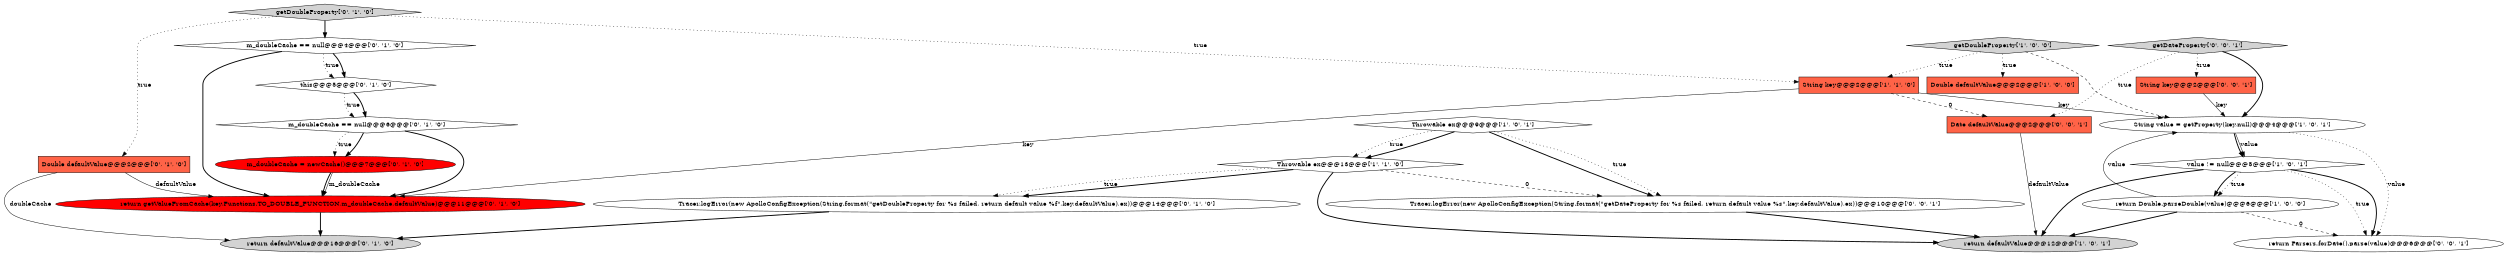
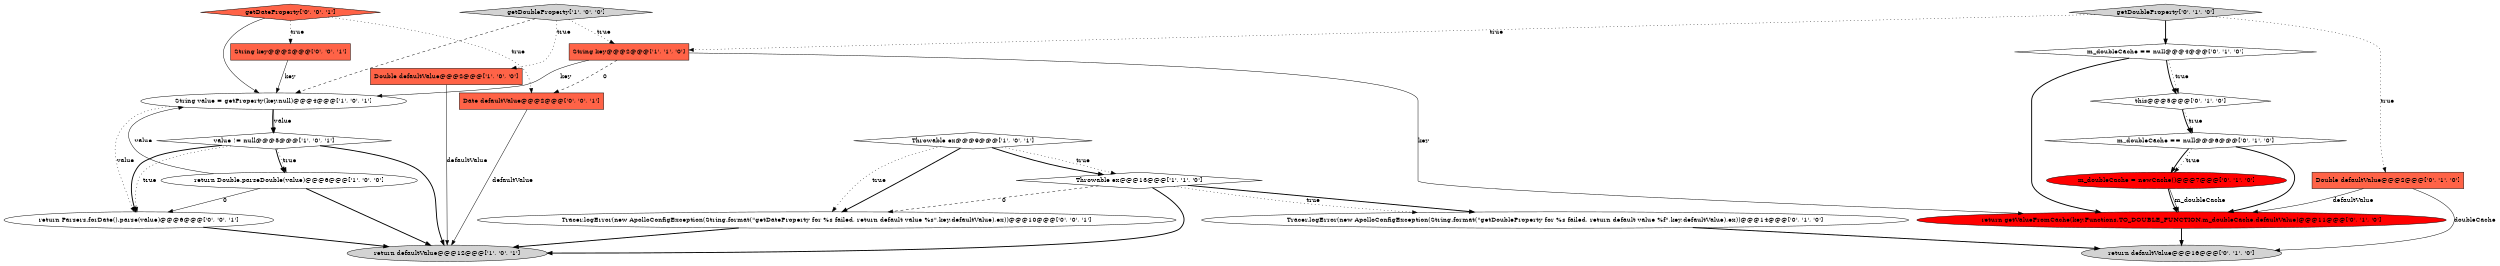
(2198, 46) -> (291, 12)
(2259, 75) -> (224, 50)
none -> (447, 163)
(2287, 223) -> (216, 200)
none -> (294, 237)
